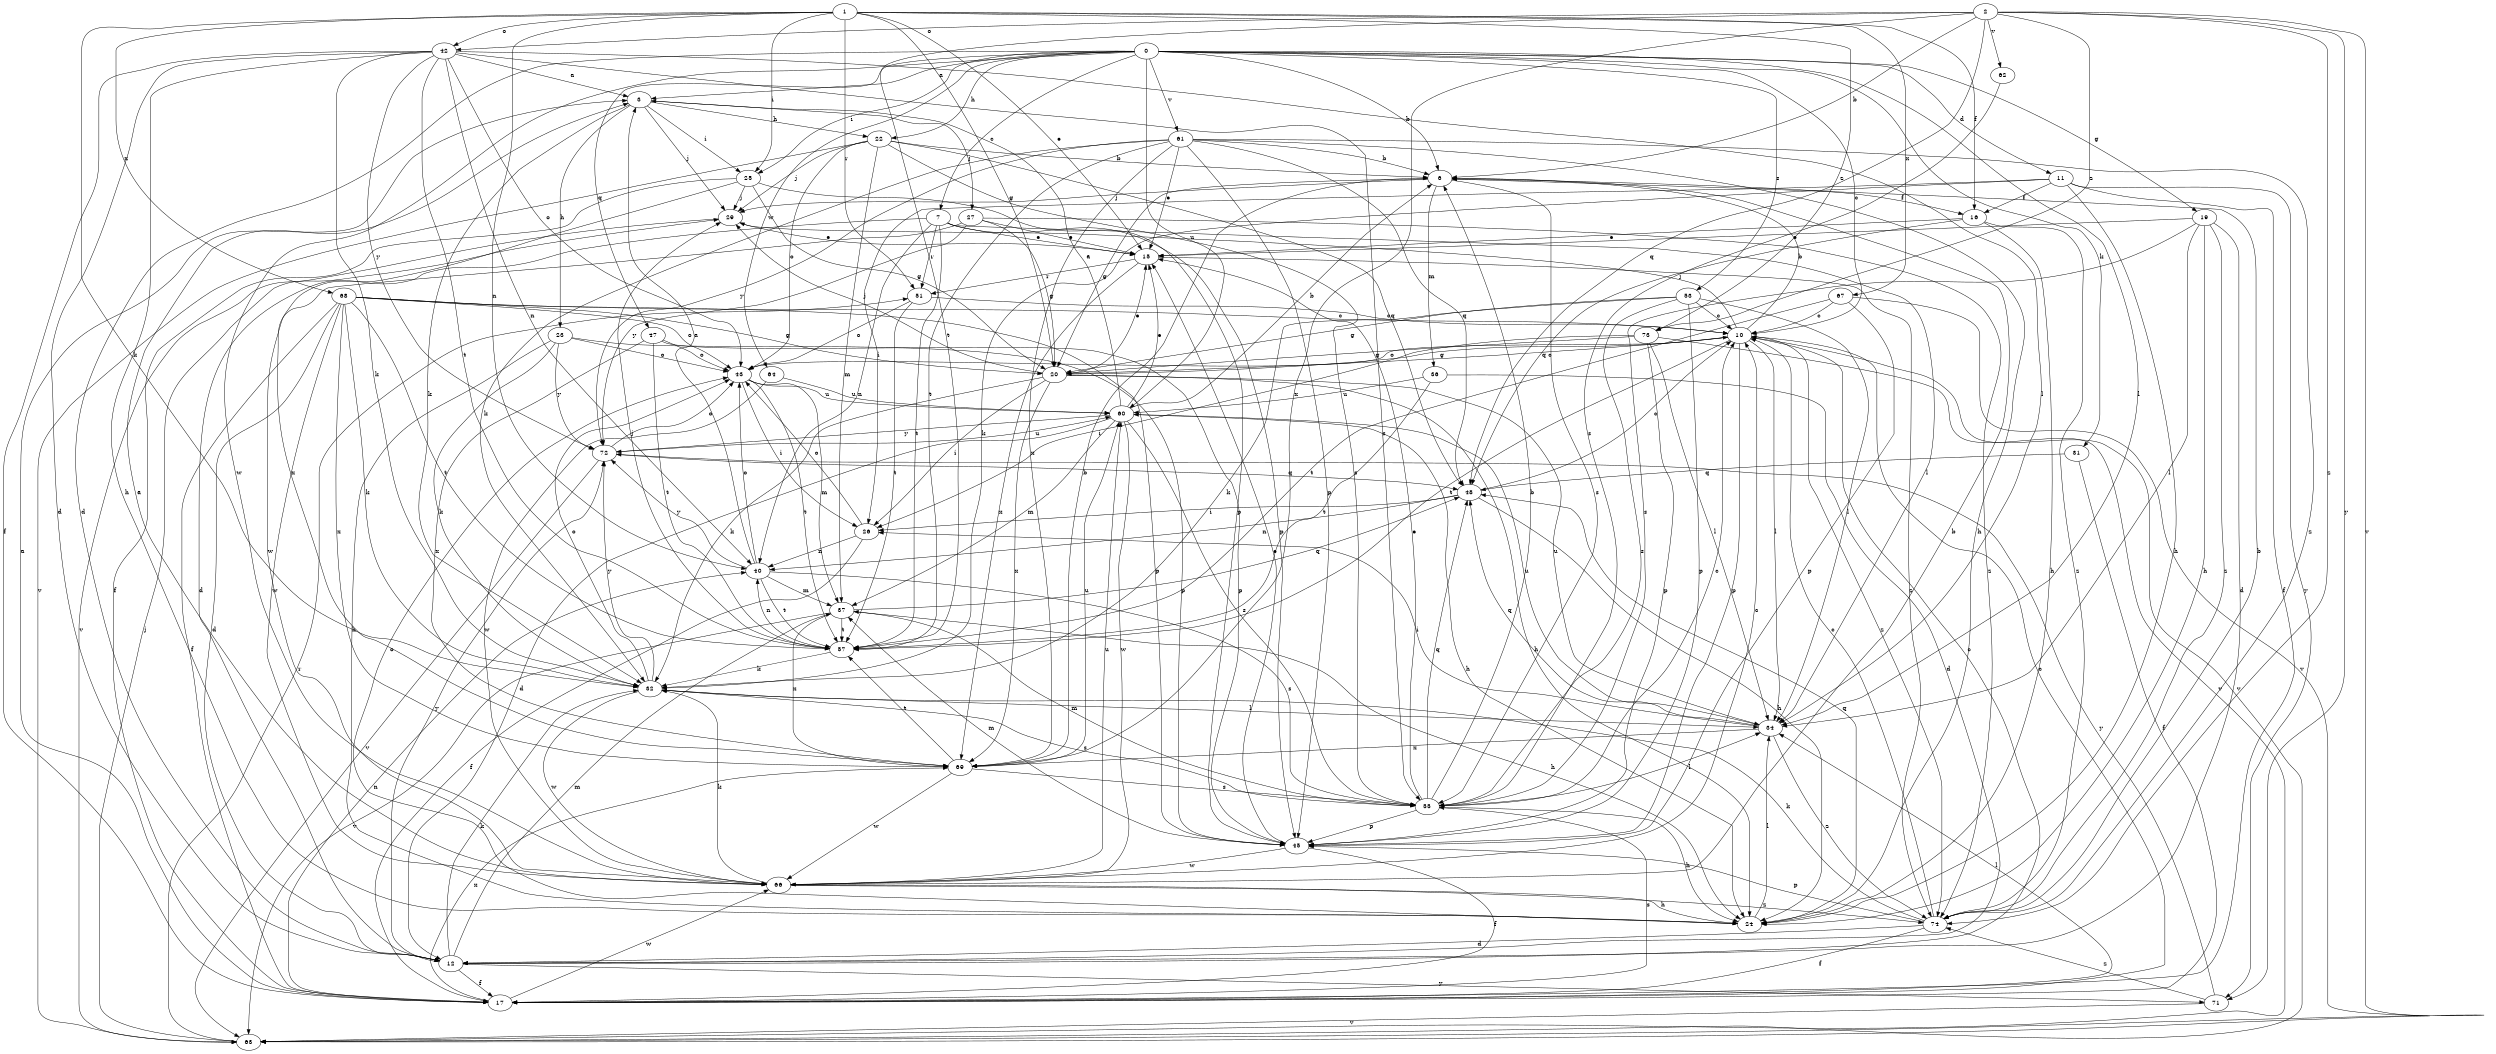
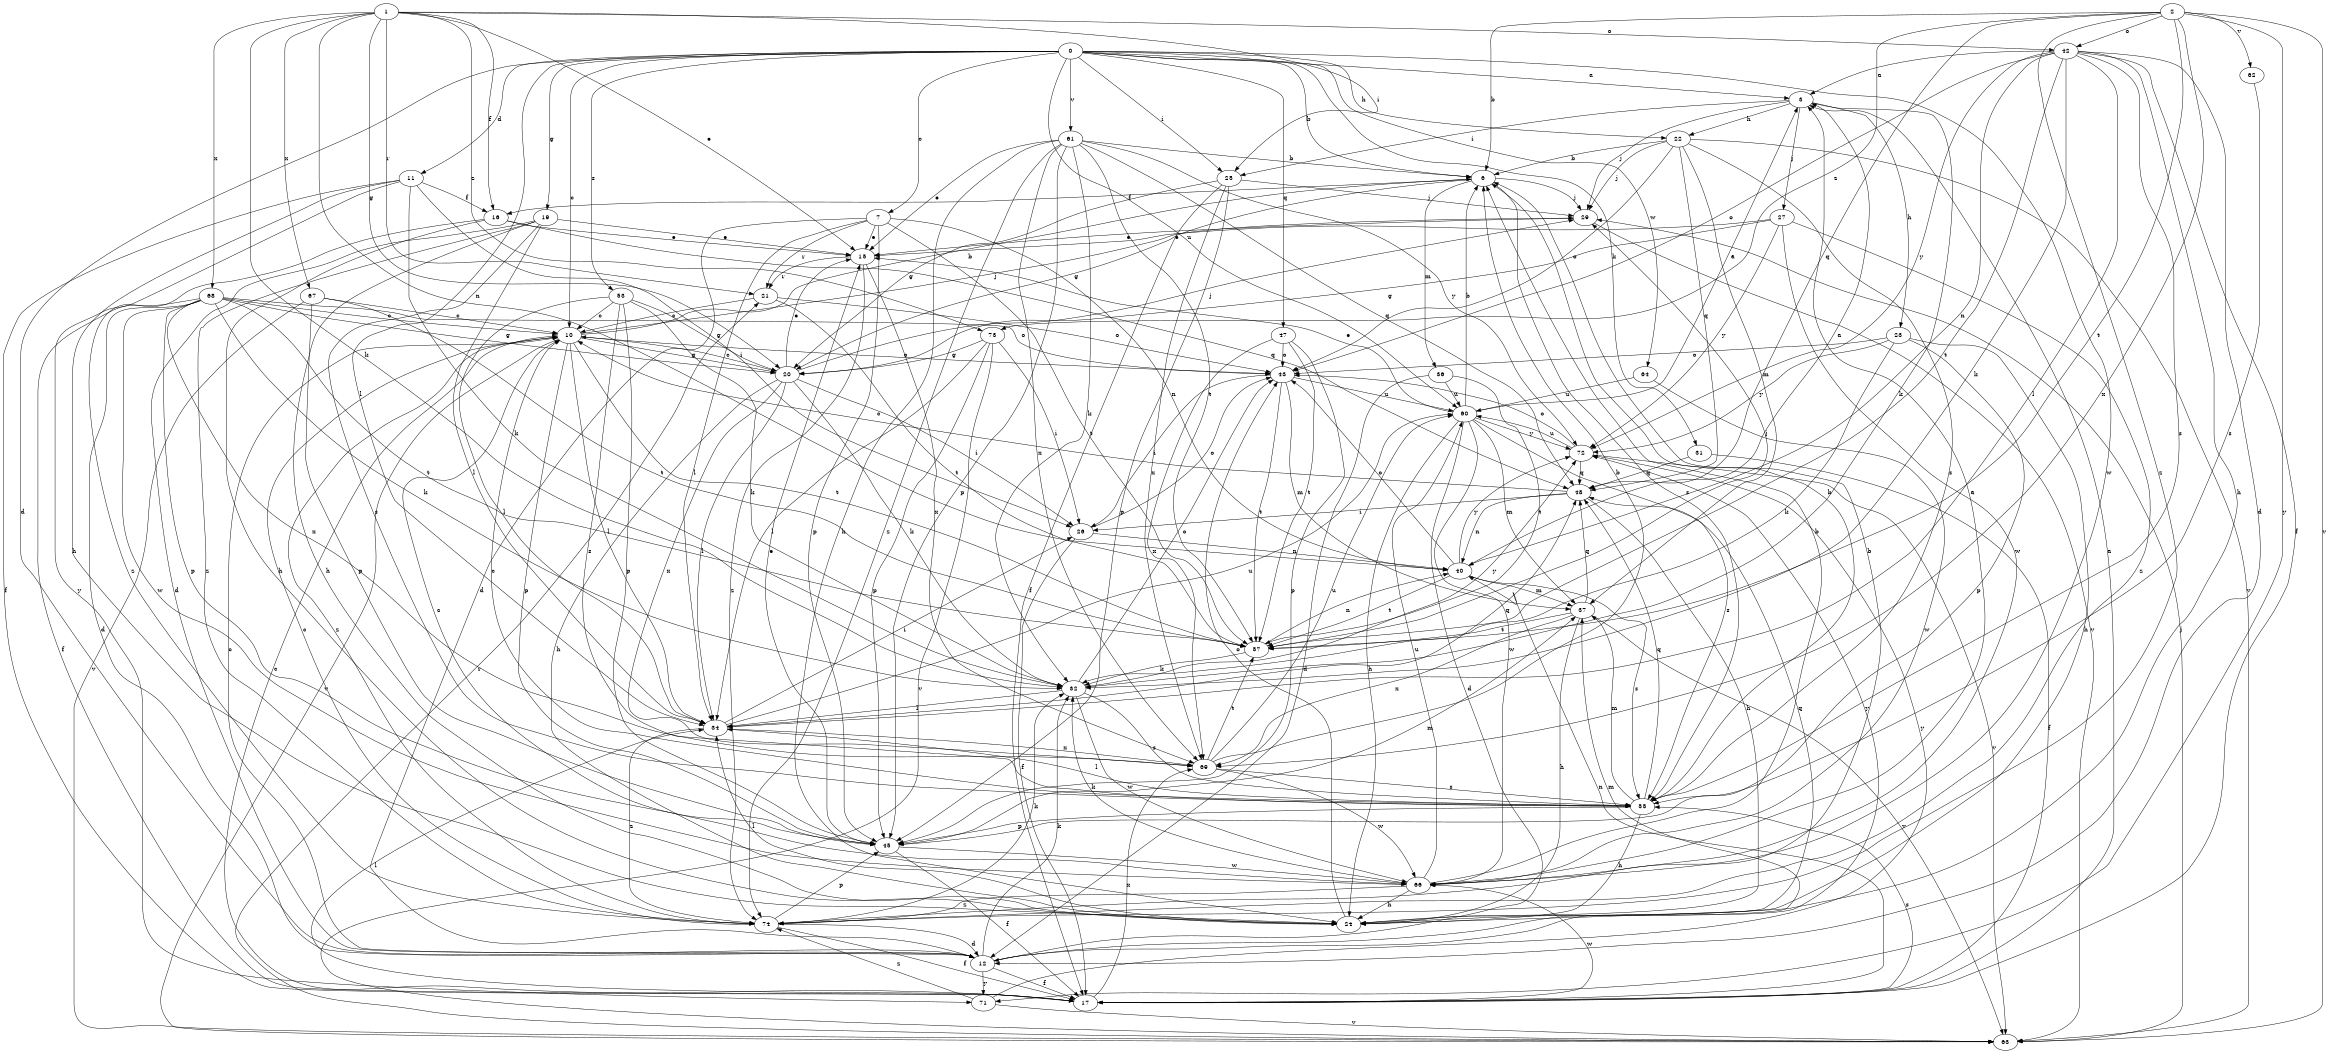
(919, 296) -> (766, 296)
(1402, 457) -> none
(1556, 551) -> (703, 551)
